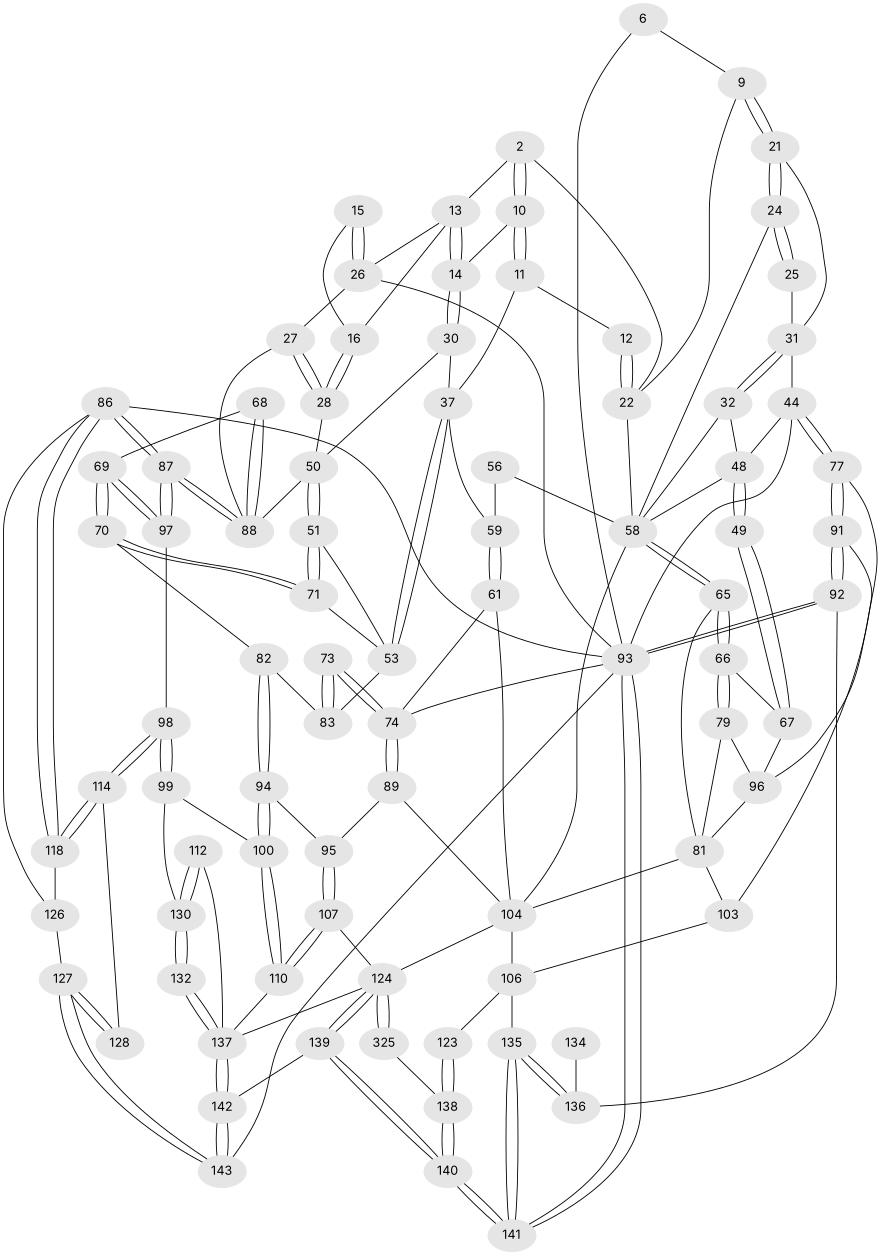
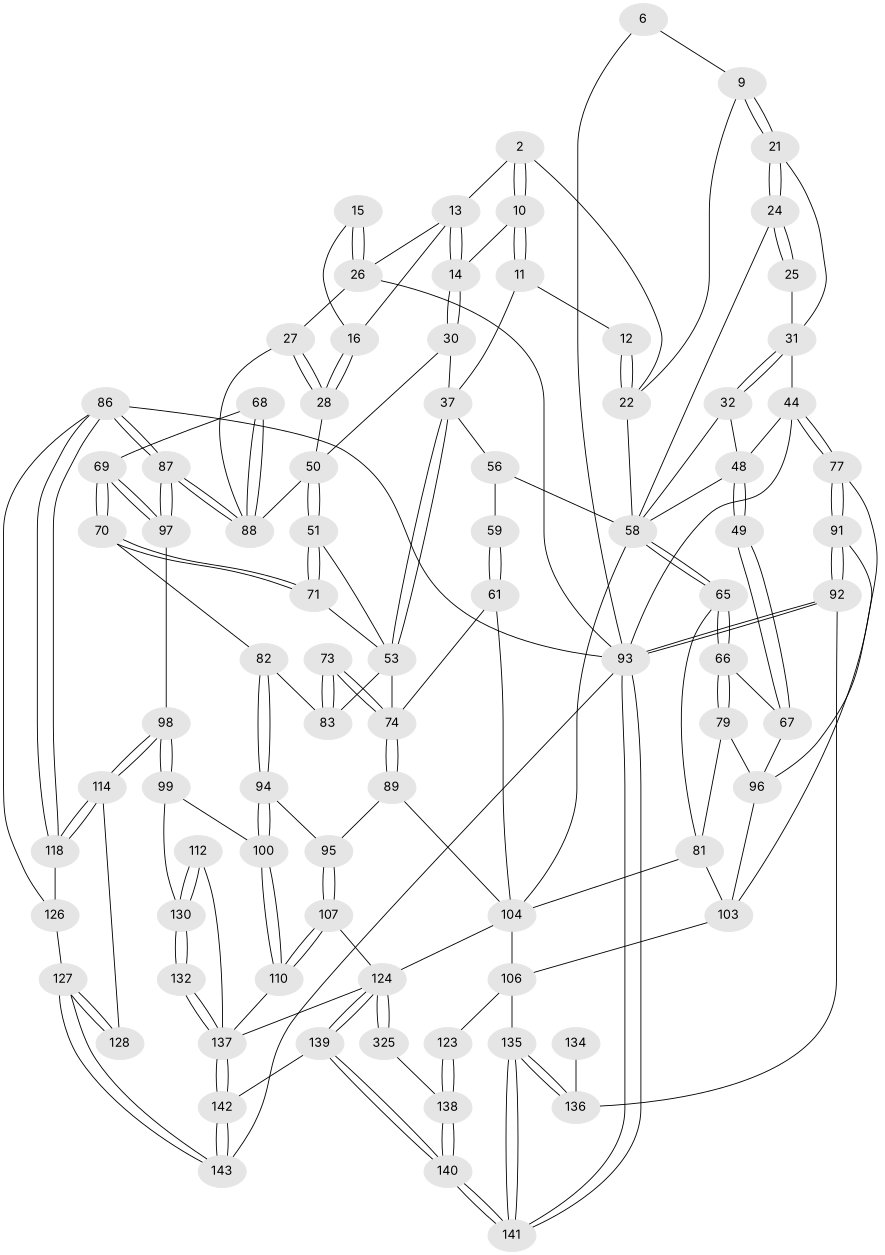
(459, 471) -> (472, 436)
(511, 685) -> (392, 692)
(728, 820) -> (743, 852)
